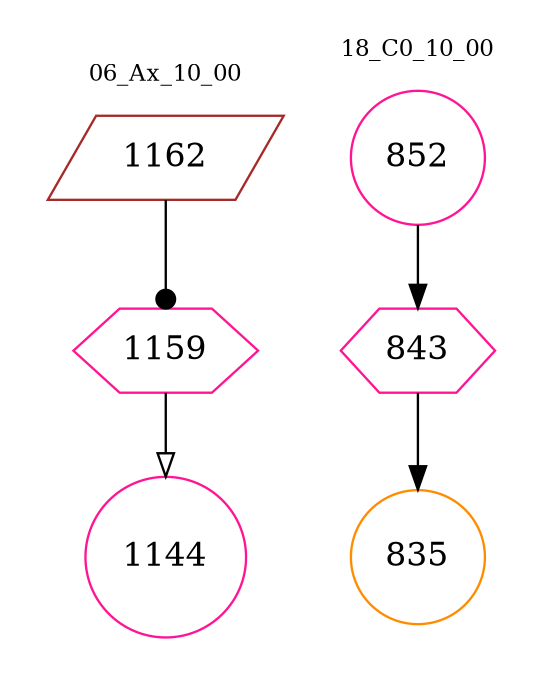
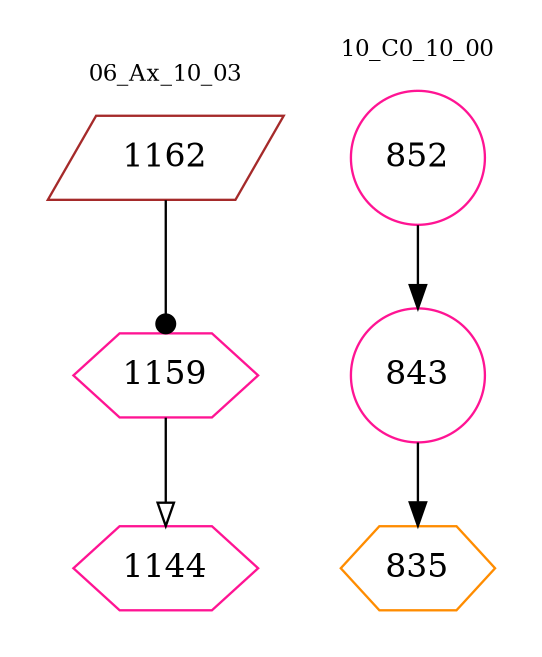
(418, 50) -> (418, 50)
(166, 75) -> (166, 75)
(418, 351) -> (418, 375)
(166, 557) -> (166, 568)
(418, 557) -> (418, 568)
